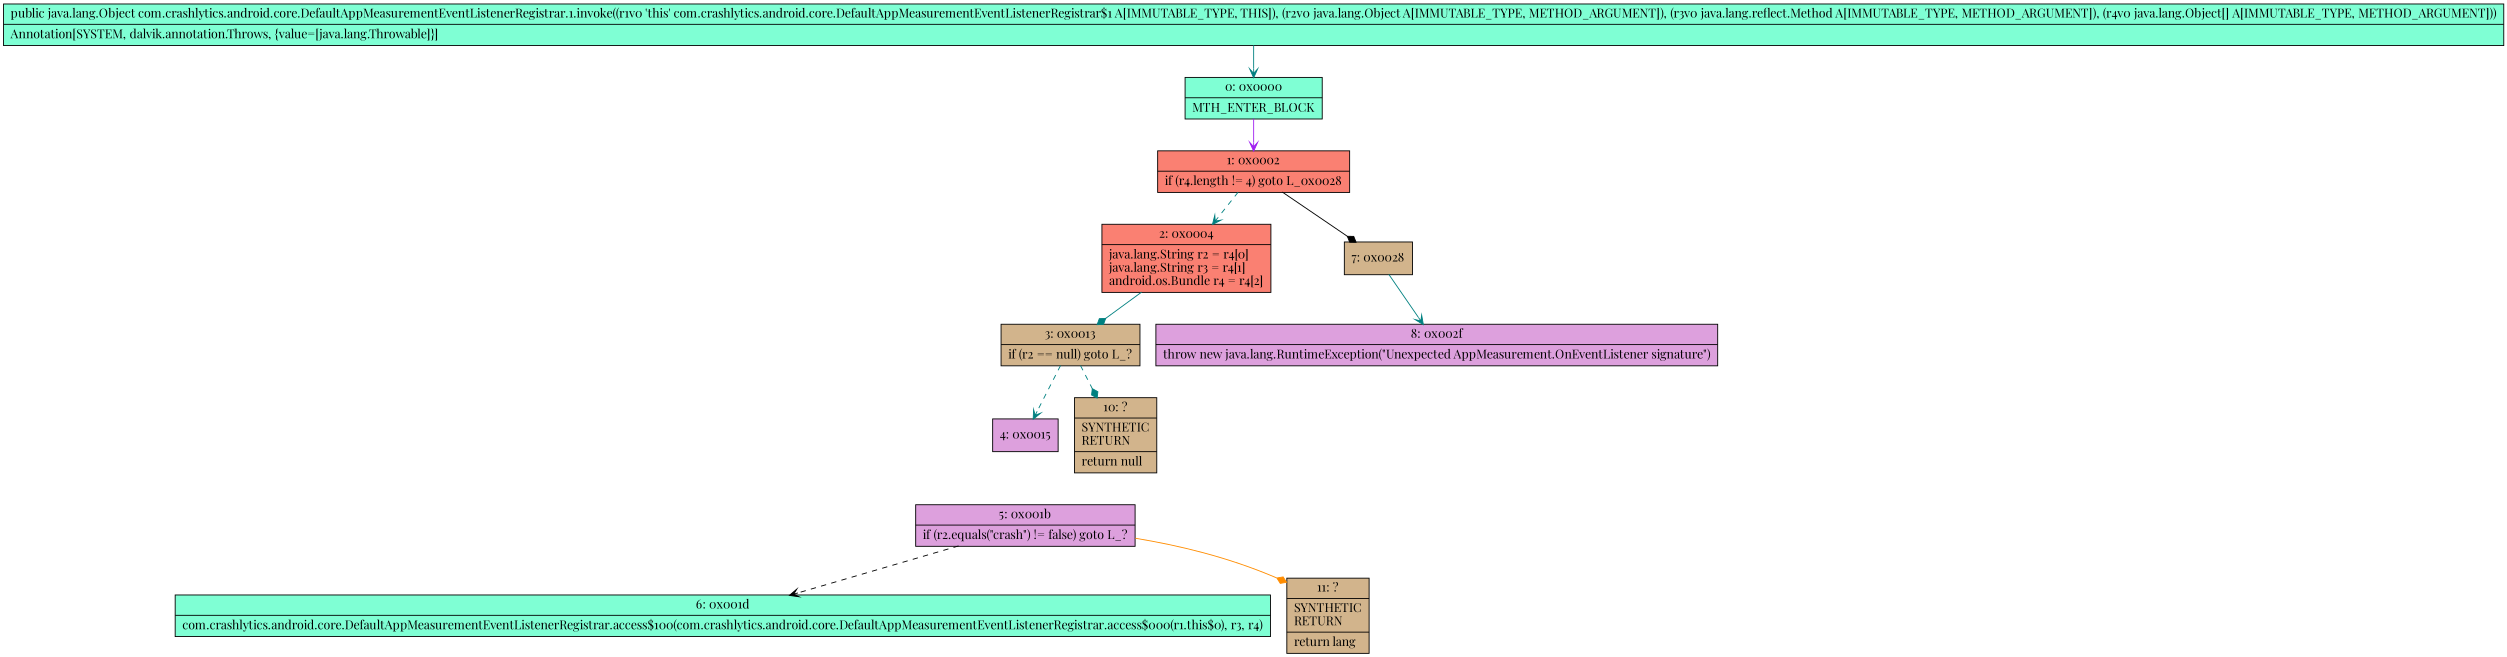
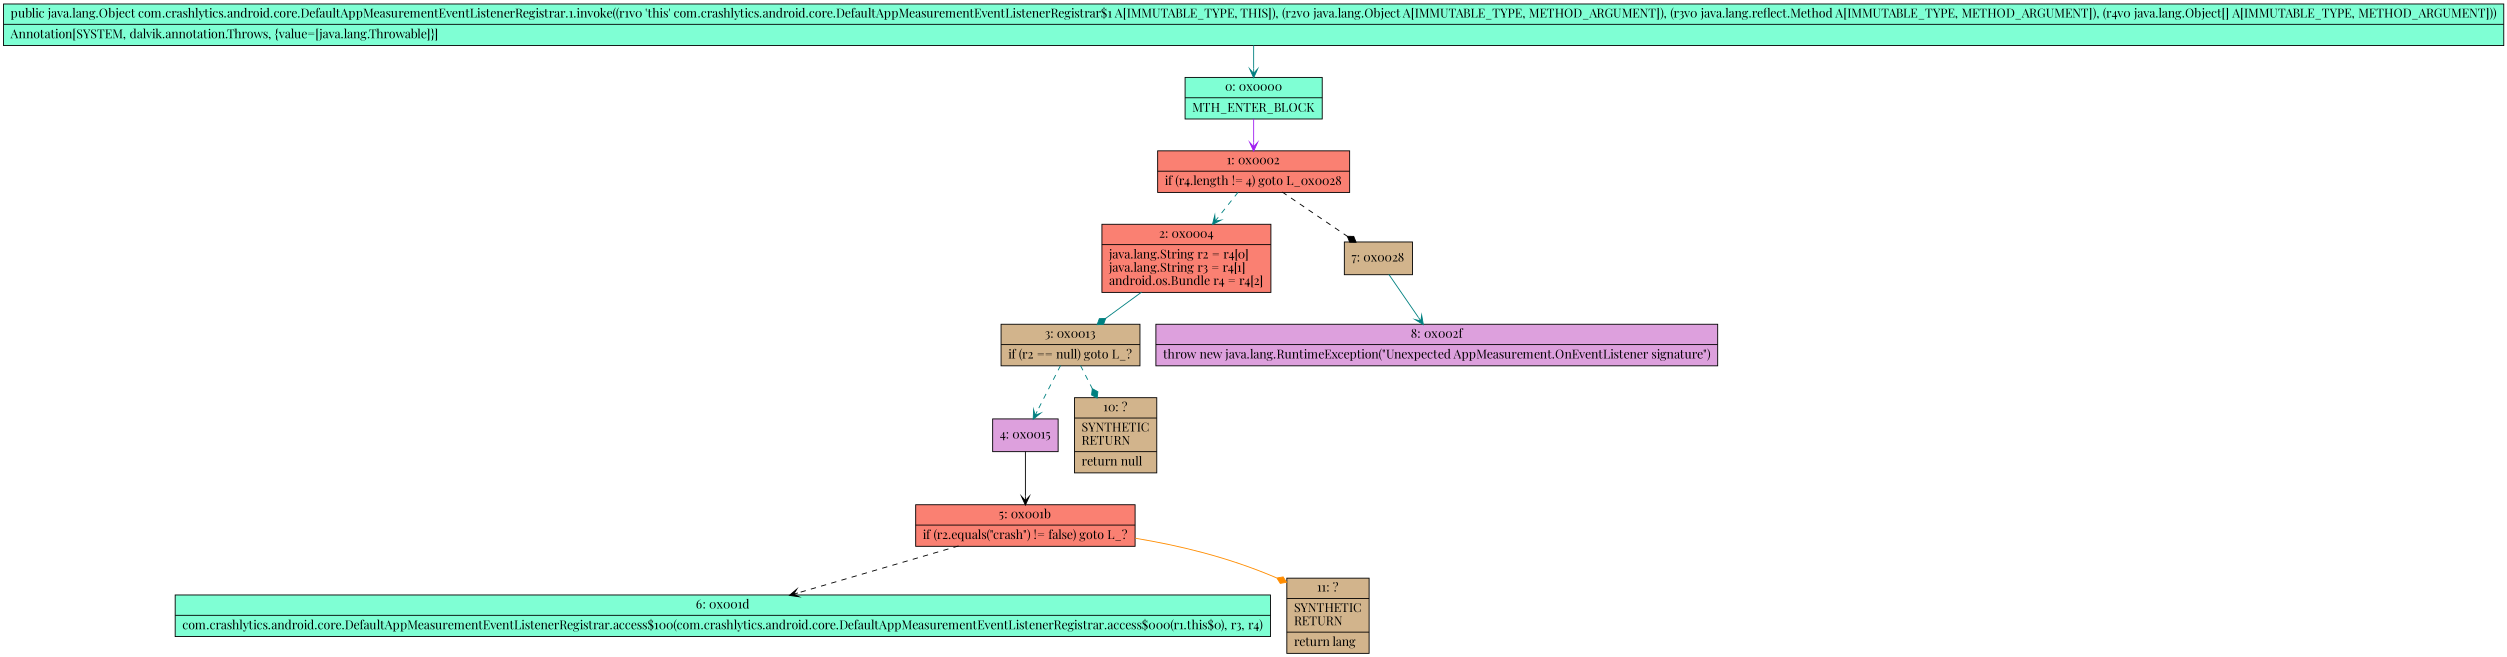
(1315, 214) -> (1315, 214)
none -> (1025, 474)
(1025, 526) -> (1025, 526)
